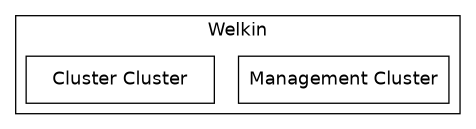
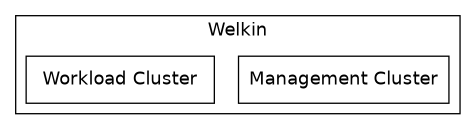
(120, 80) -> (120, 80)
